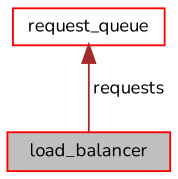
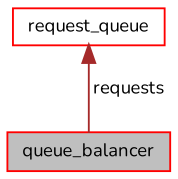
(89, 152) -> (89, 152)
